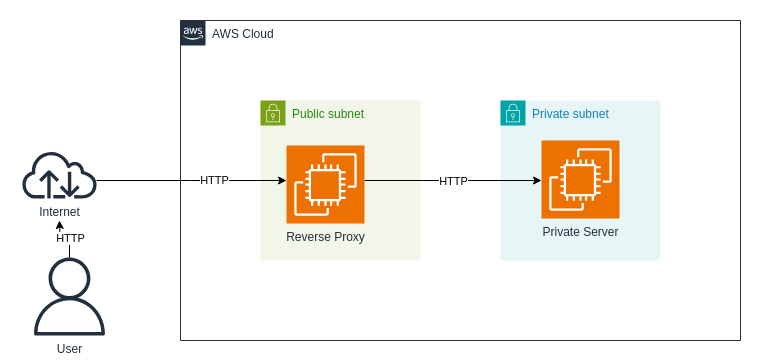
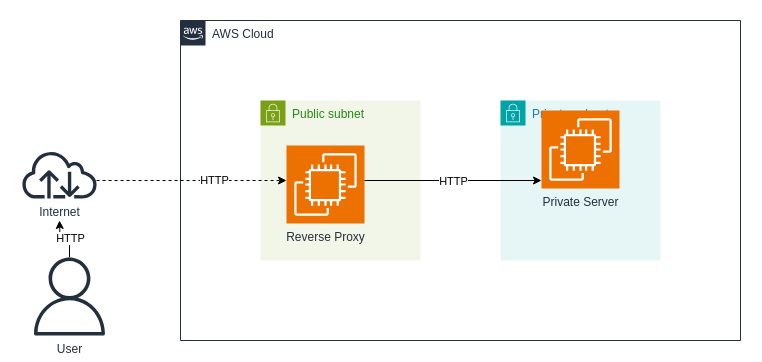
(581, 180) -> (581, 150)
(148, 181) -> (148, 181)
